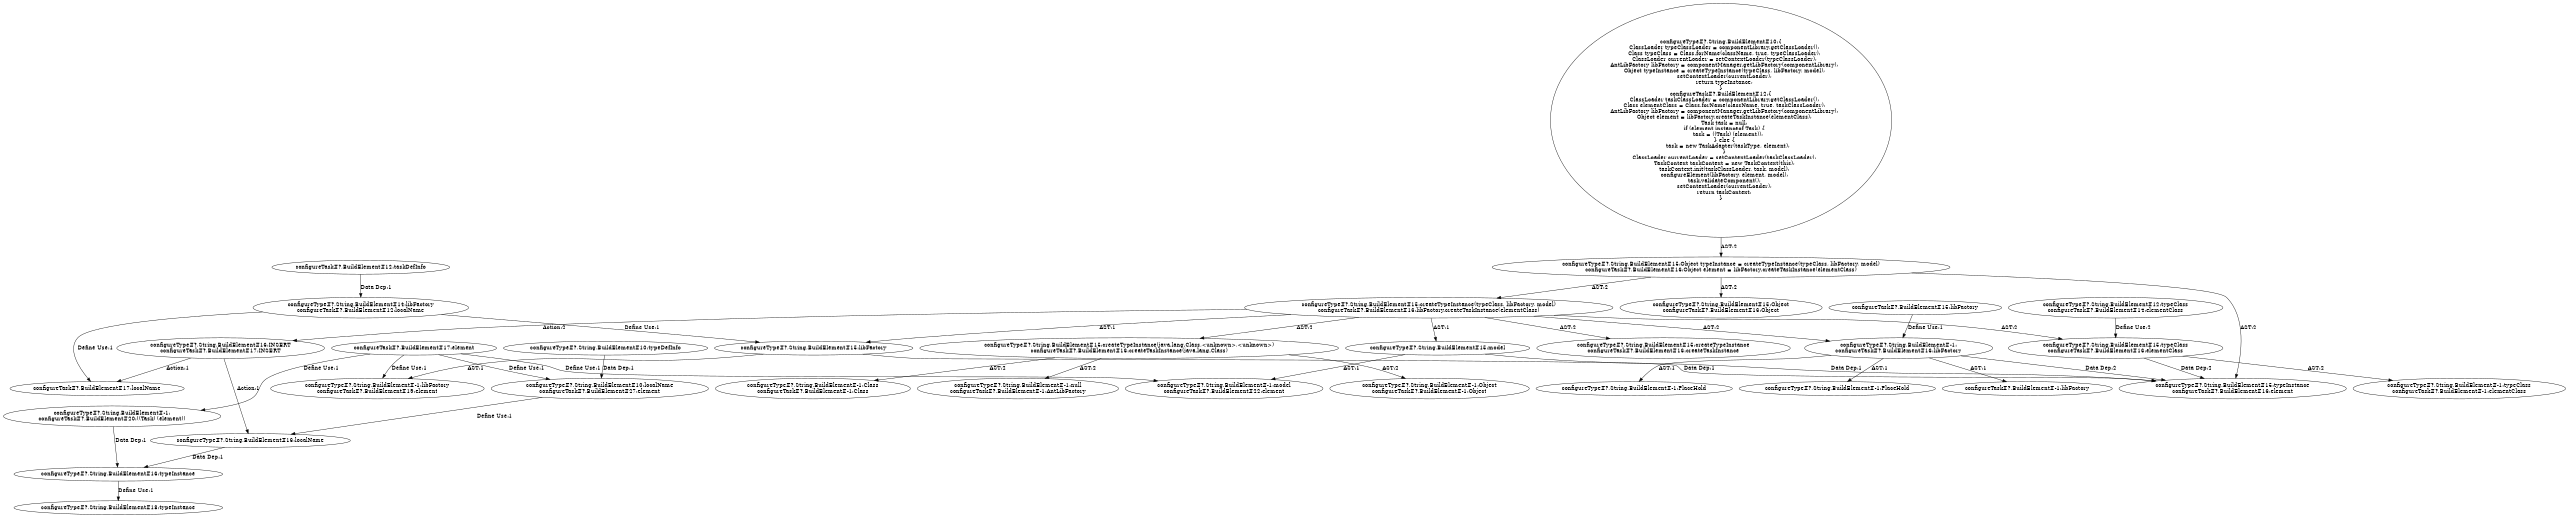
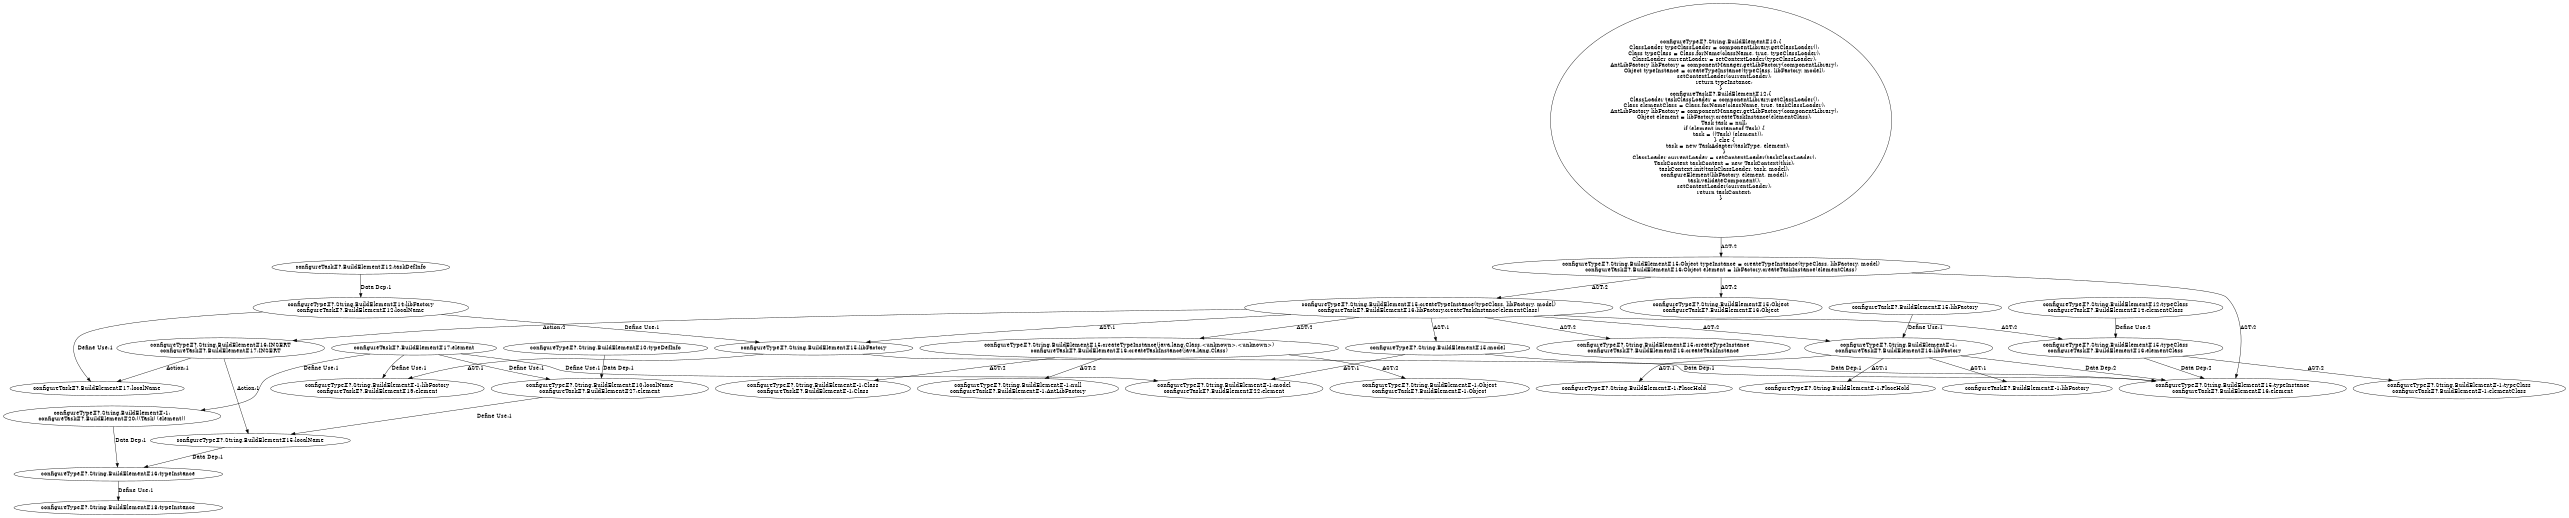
(250, 441) -> (250, 441)
